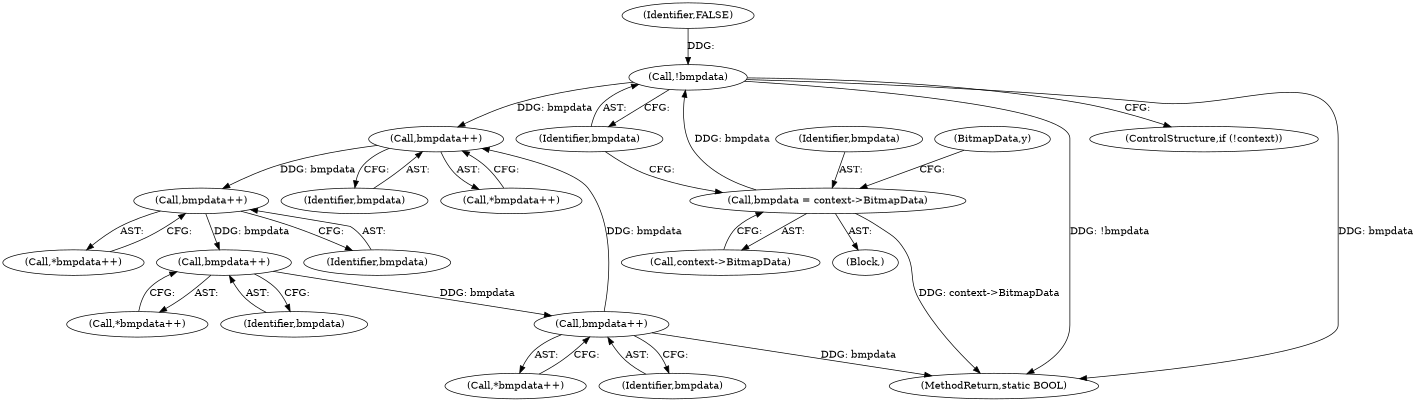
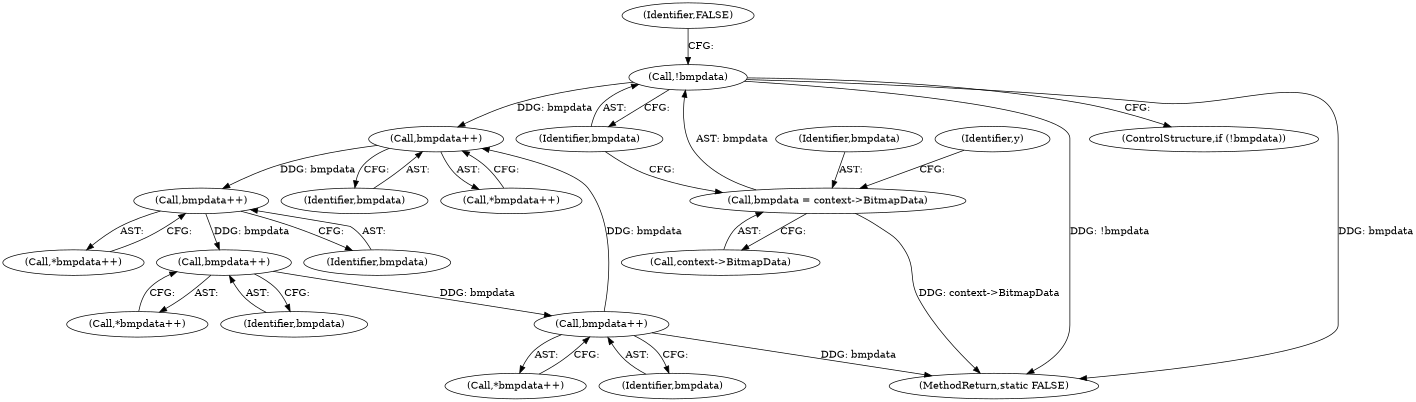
(703, 46) -> (703, 46)
(732, 139) -> (732, 139)
(993, 139) -> (993, 139)
(1204, 139) -> (1204, 139)
(751, 232) -> (751, 232)
(795, 232) -> (795, 232)
(866, 263) -> none
(994, 386) -> (994, 386)
